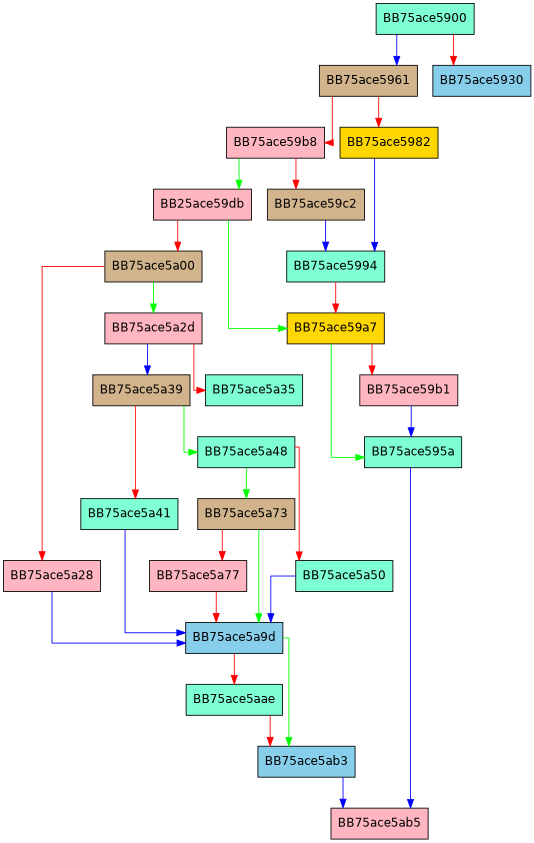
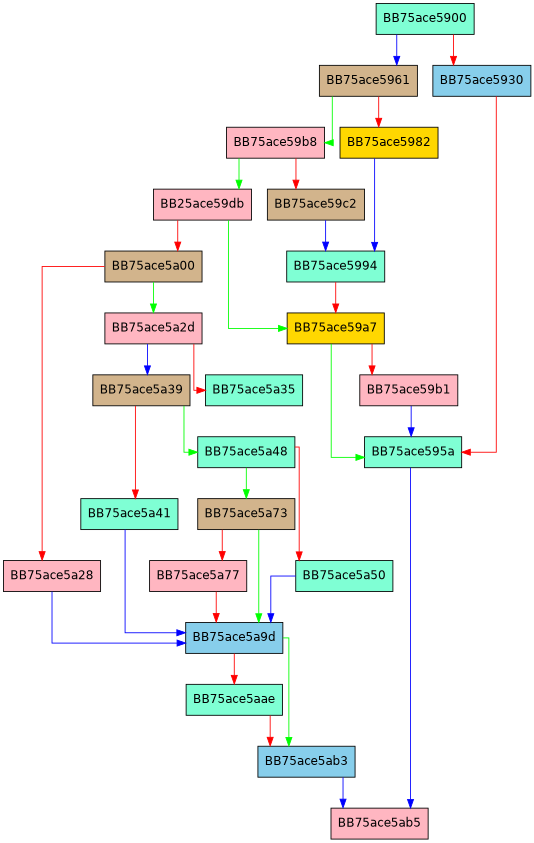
(332, 120) -> (332, 120)
none -> (496, 287)
